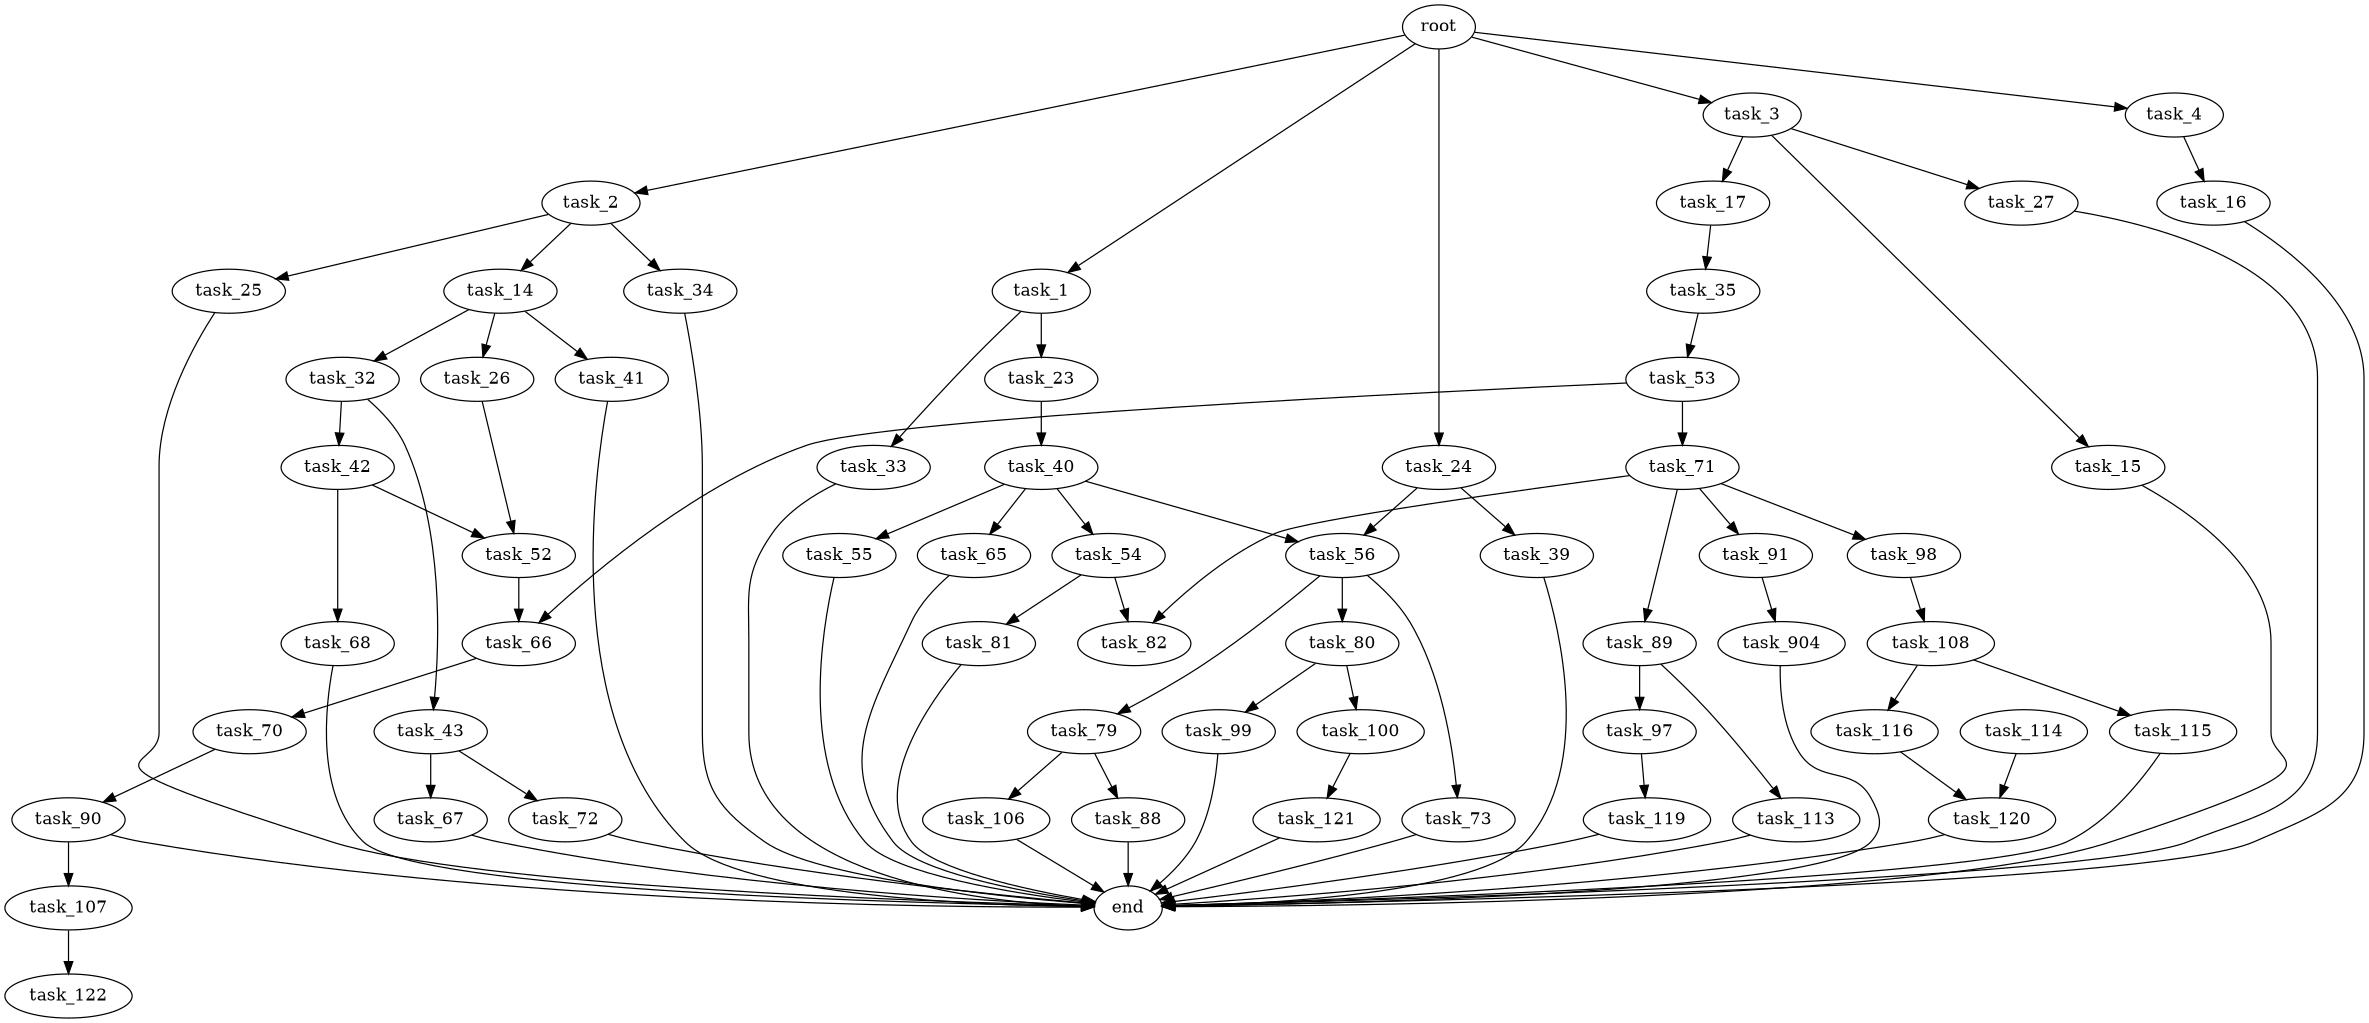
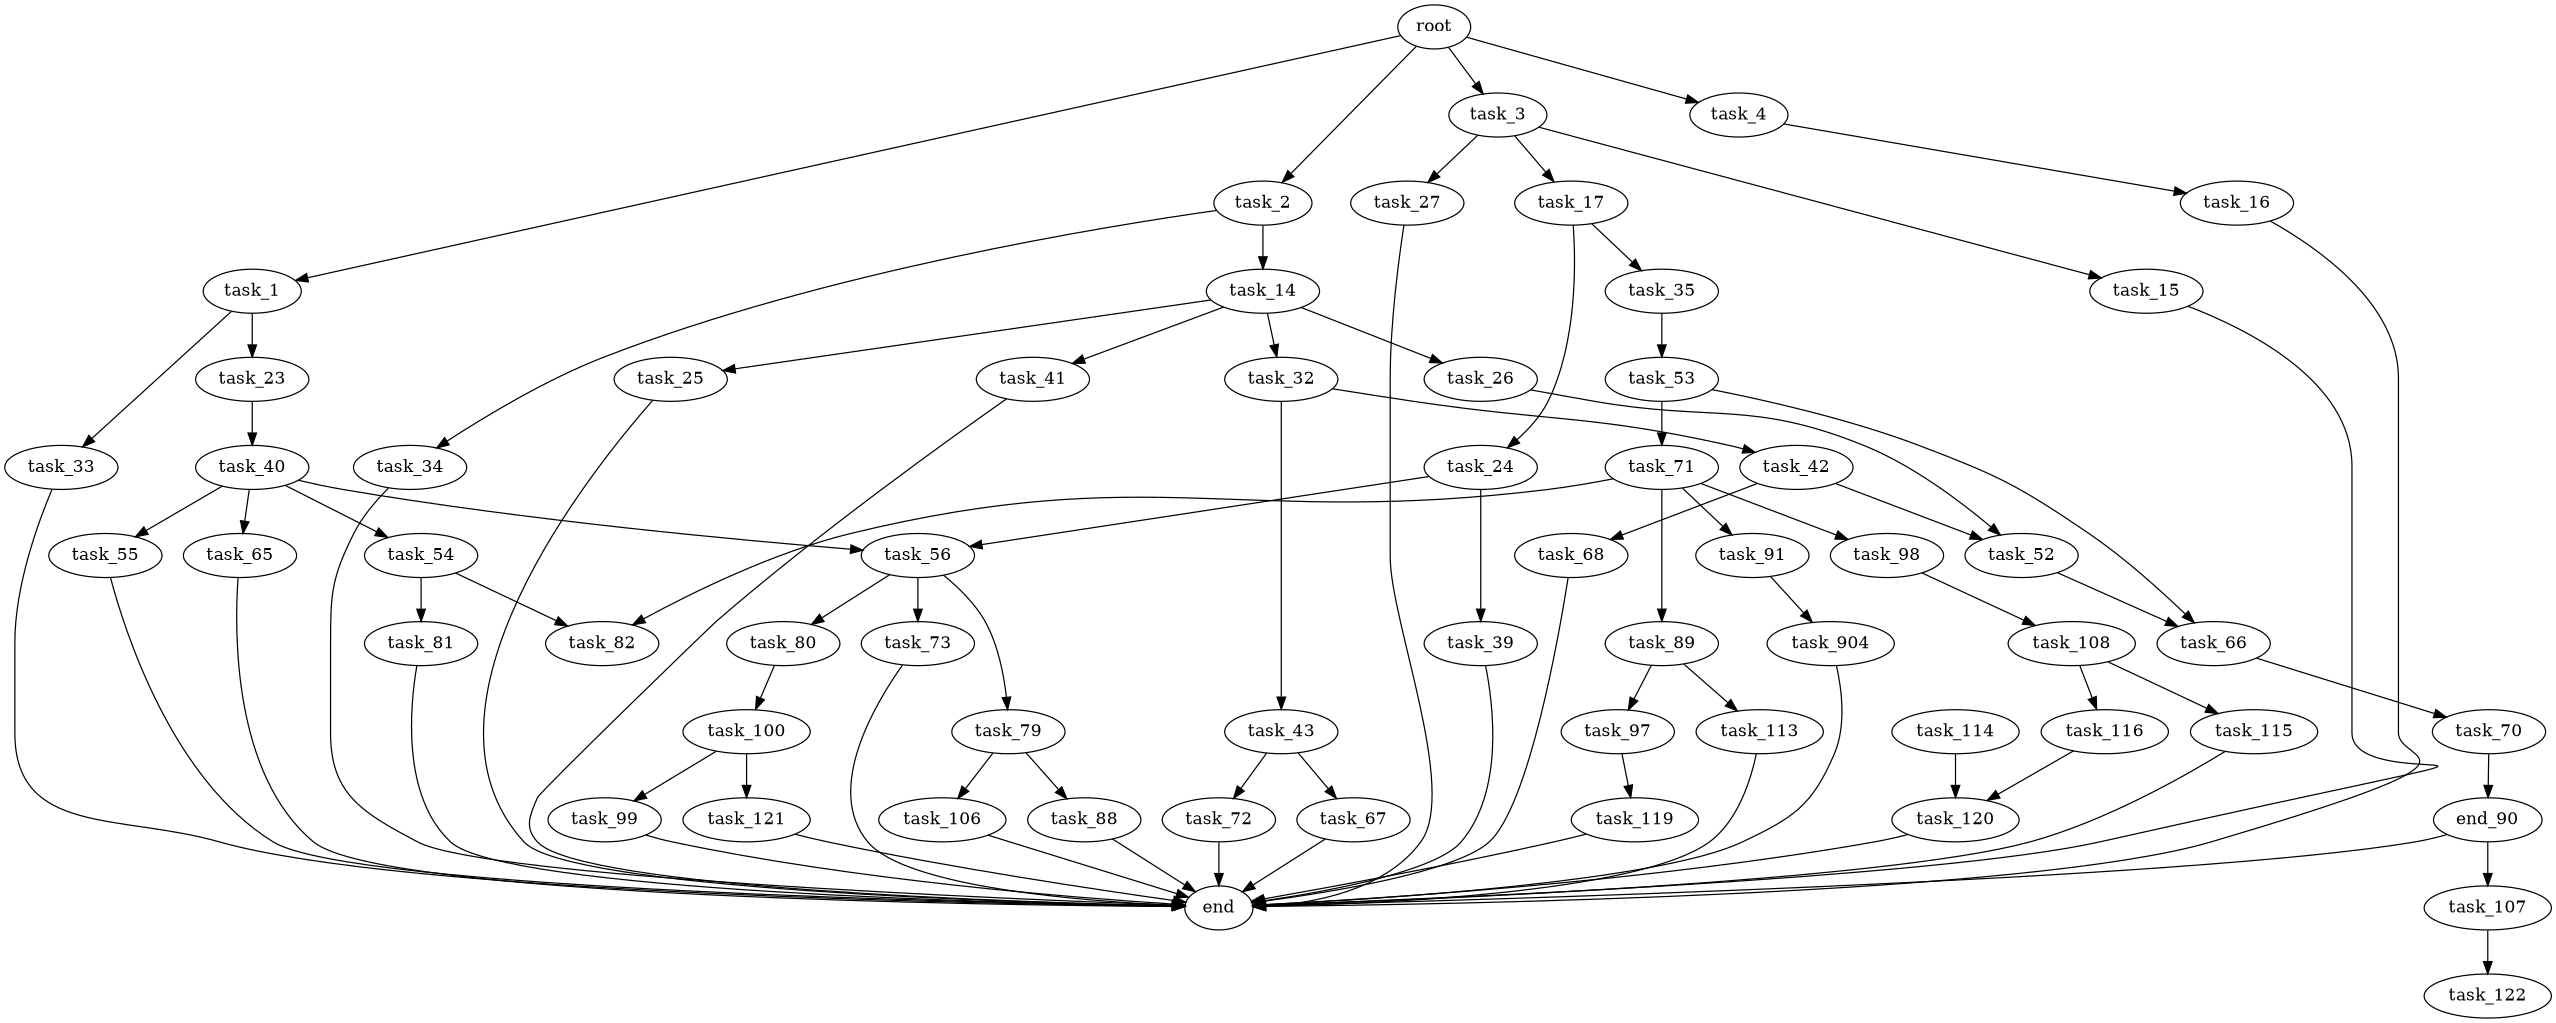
(1439, 241) -> (1568, 340)
(418, 245) -> (973, 334)
(1286, 684) -> (680, 773)
(69, 820) -> (2488, 820)
